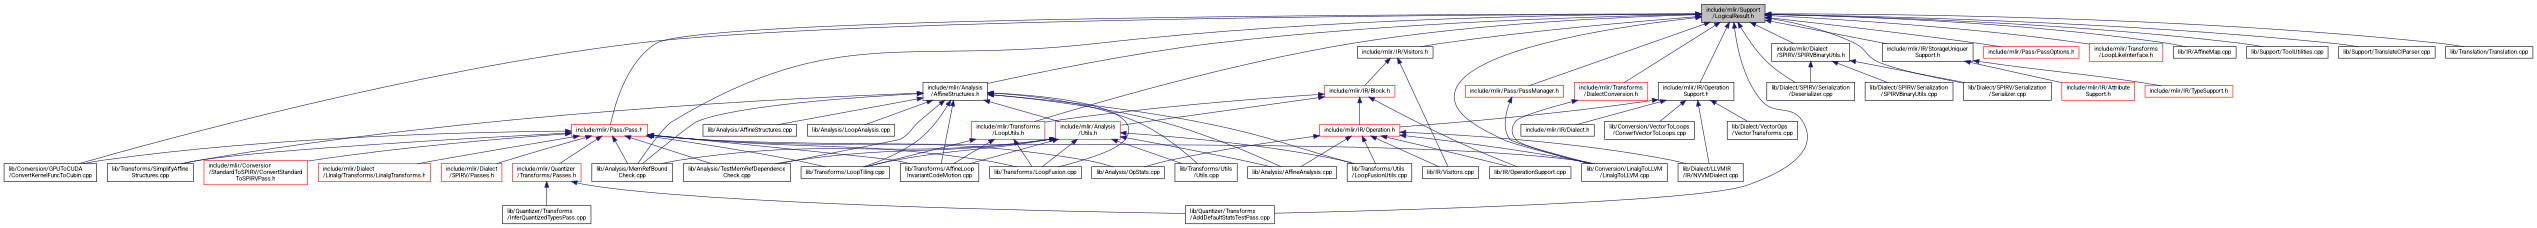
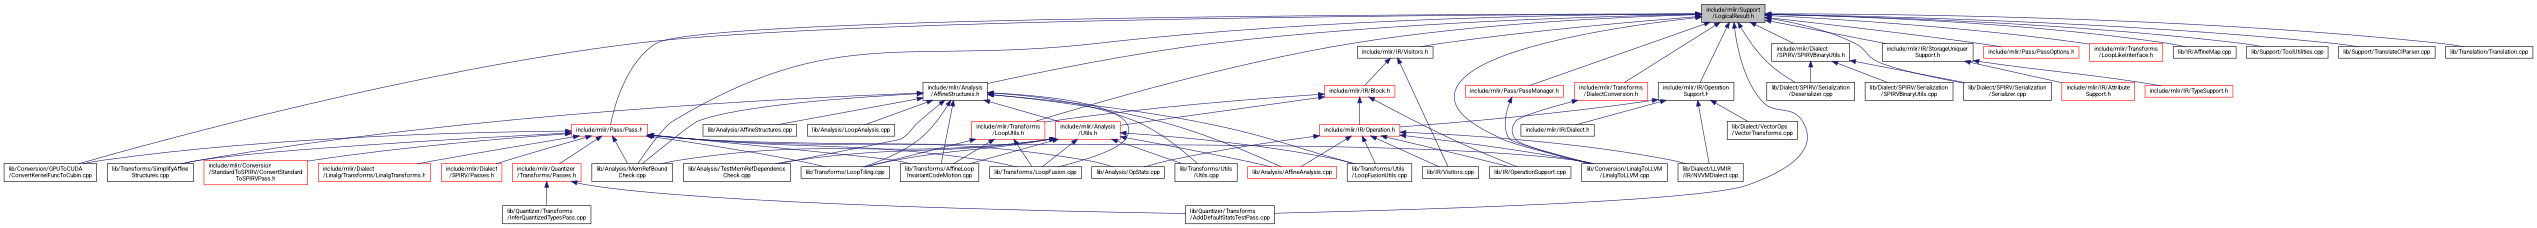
(1650, 130) -> none
(671, 151) -> none
(1292, 173) -> (1292, 173)
